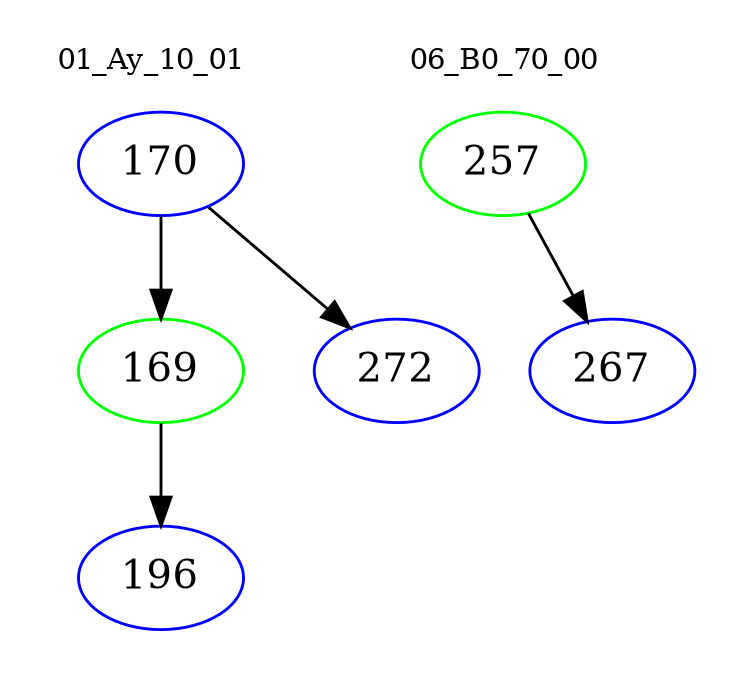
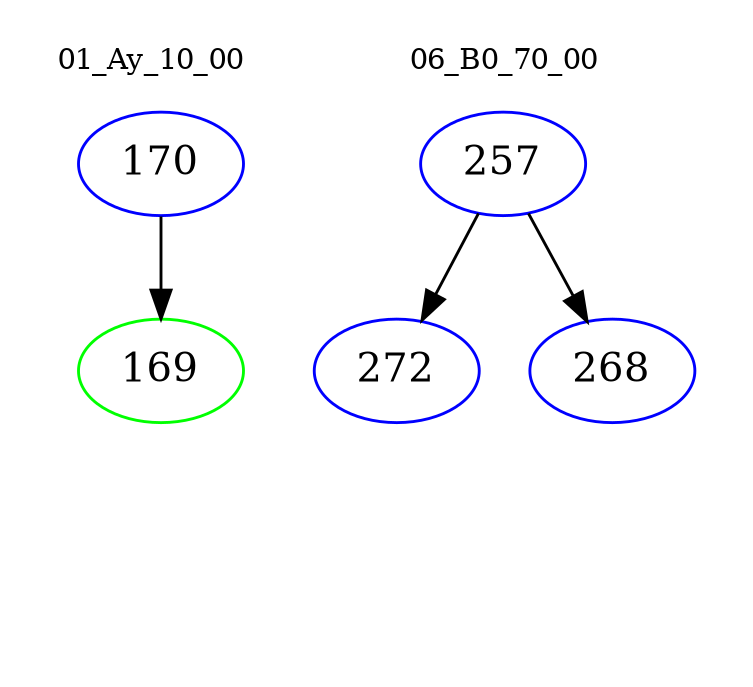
(151, 62) -> (151, 62)
(503, 164) -> (503, 164)
(247, 240) -> (457, 254)
(612, 371) -> (612, 371)
(161, 578) -> none
